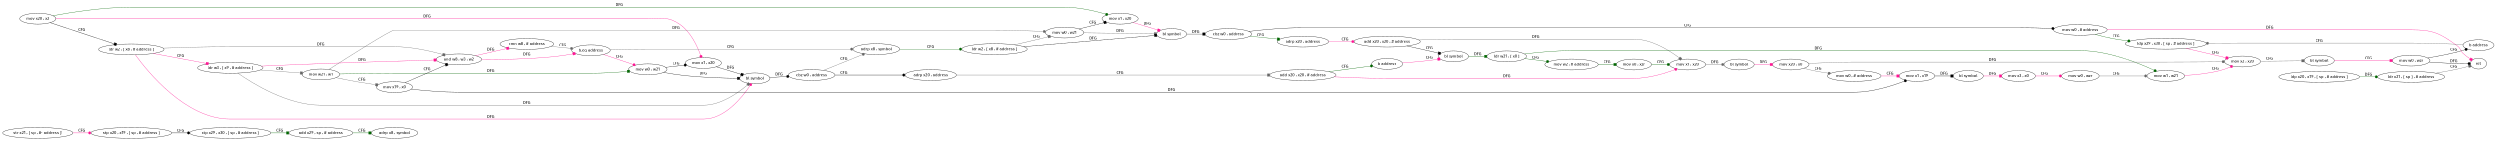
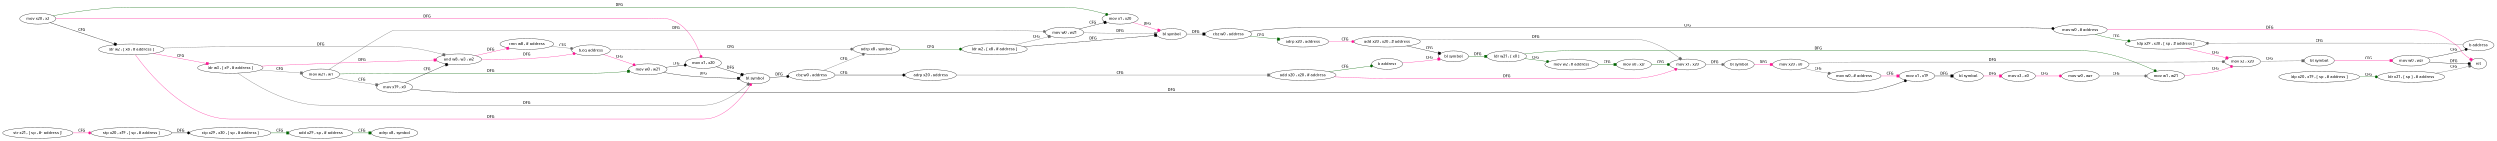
(527, 59) -> (527, 59)
(2369, 75) -> (2369, 75)
(181, 131) -> (181, 131)
